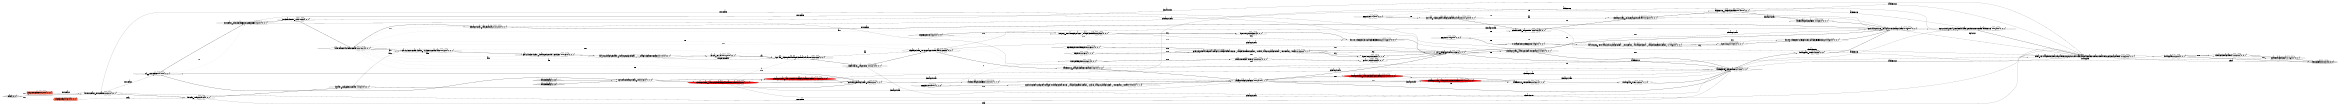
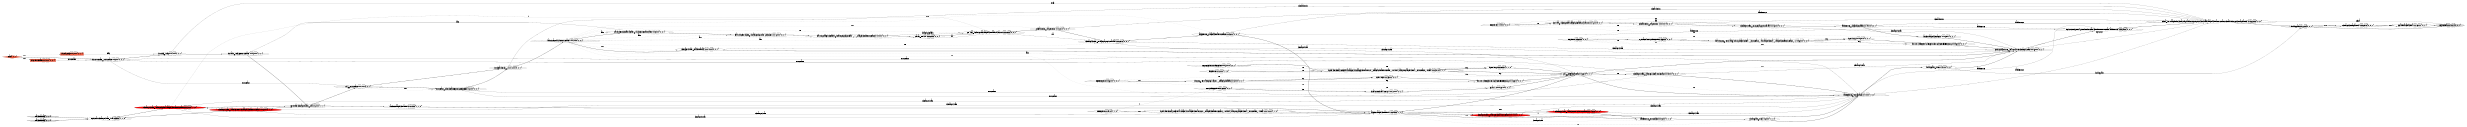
(2047, 61) -> (2130, 74)
(388, 91) -> (432, 78)
(12, 96) -> (12, 57)
